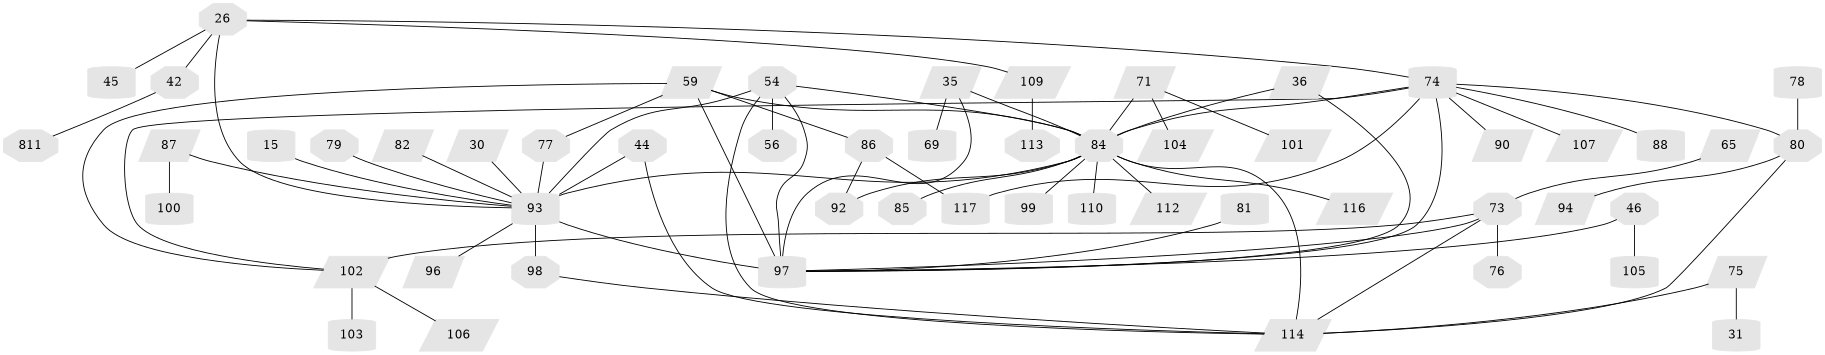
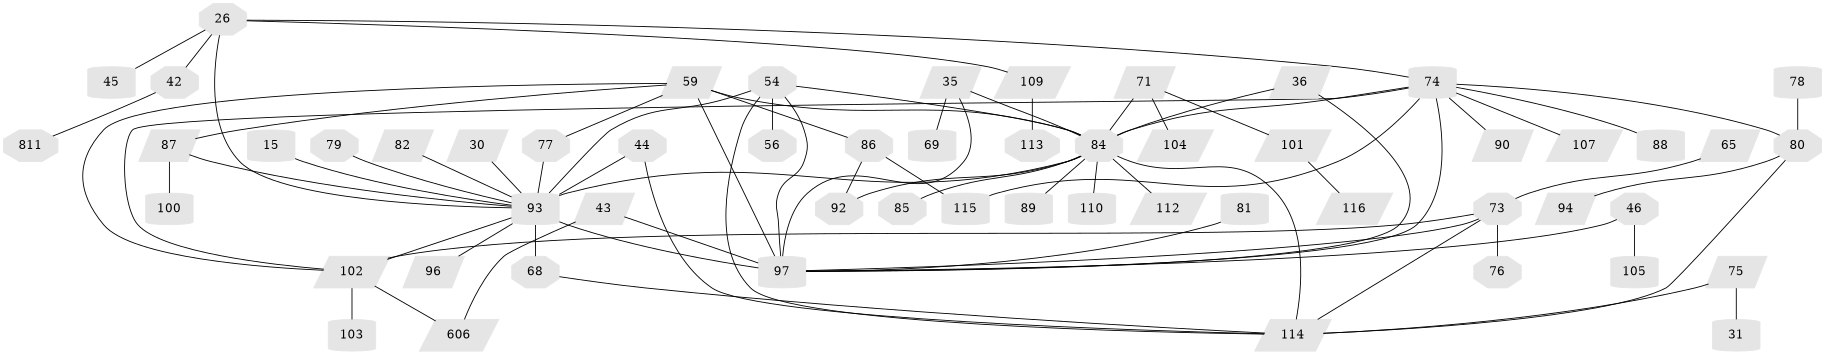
none -> (430, 105)
(1223, 180) -> (1324, 177)
none -> (604, 209)
(966, 209) -> (966, 209)
(1029, 209) -> (1029, 209)
none -> (449, 239)
(535, 272) -> (535, 272)
(459, 335) -> (459, 335)
